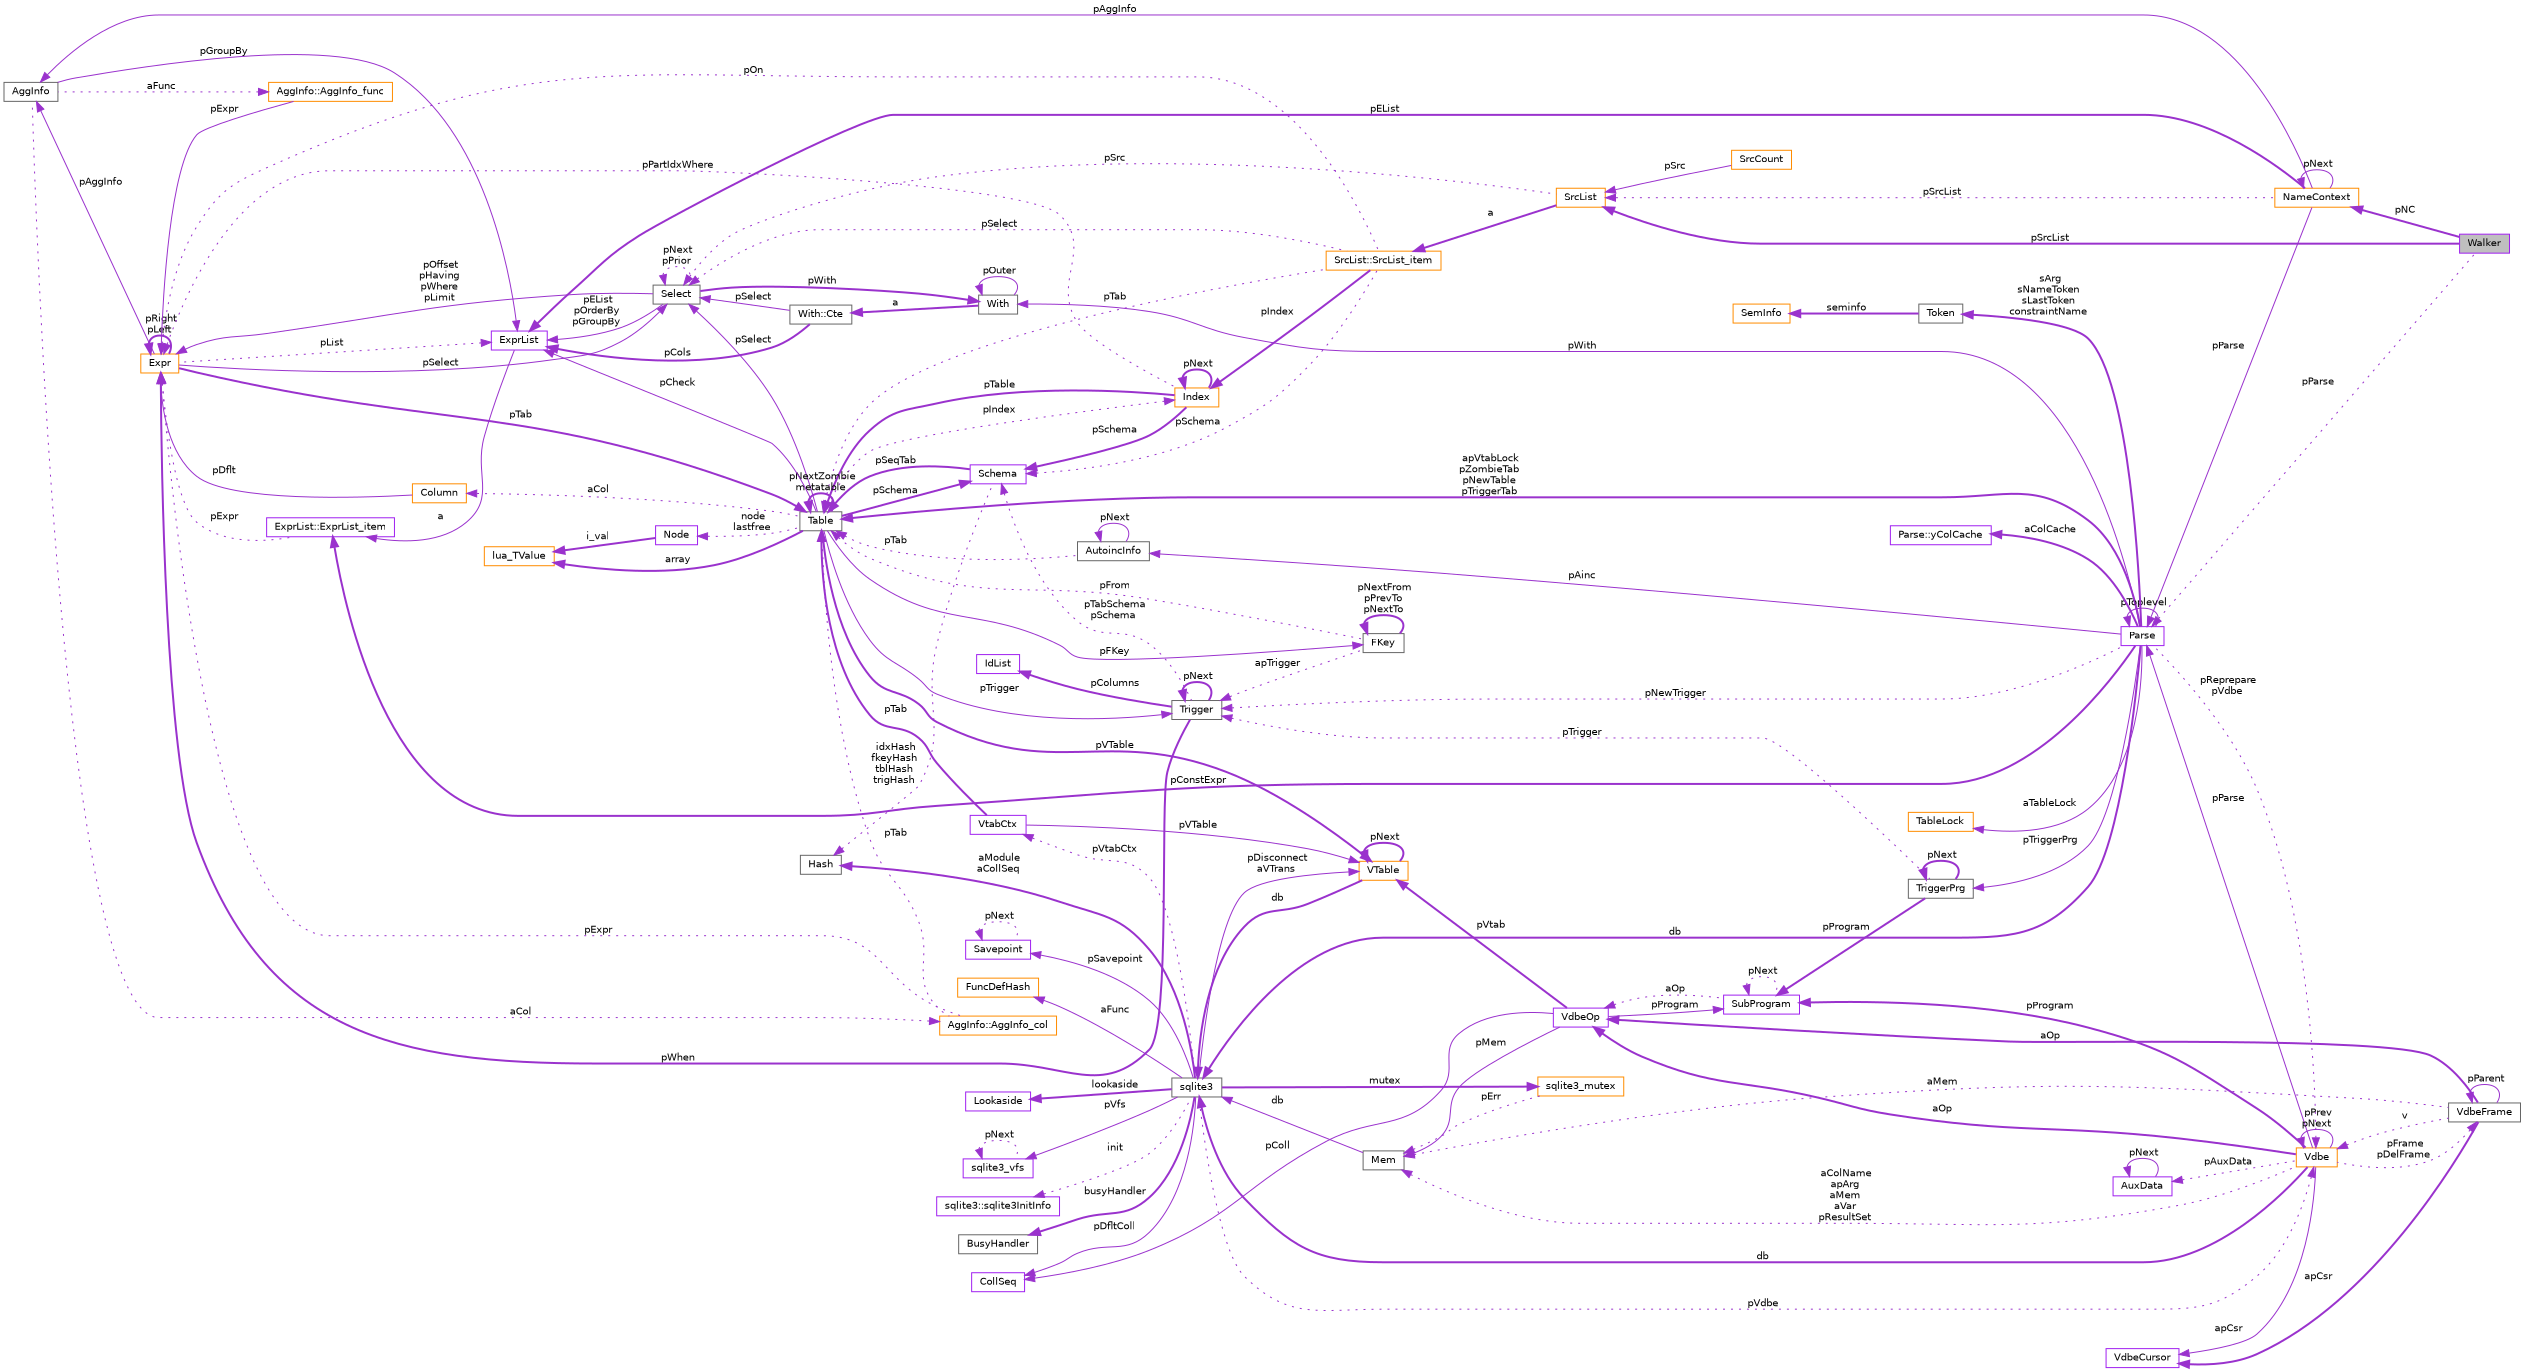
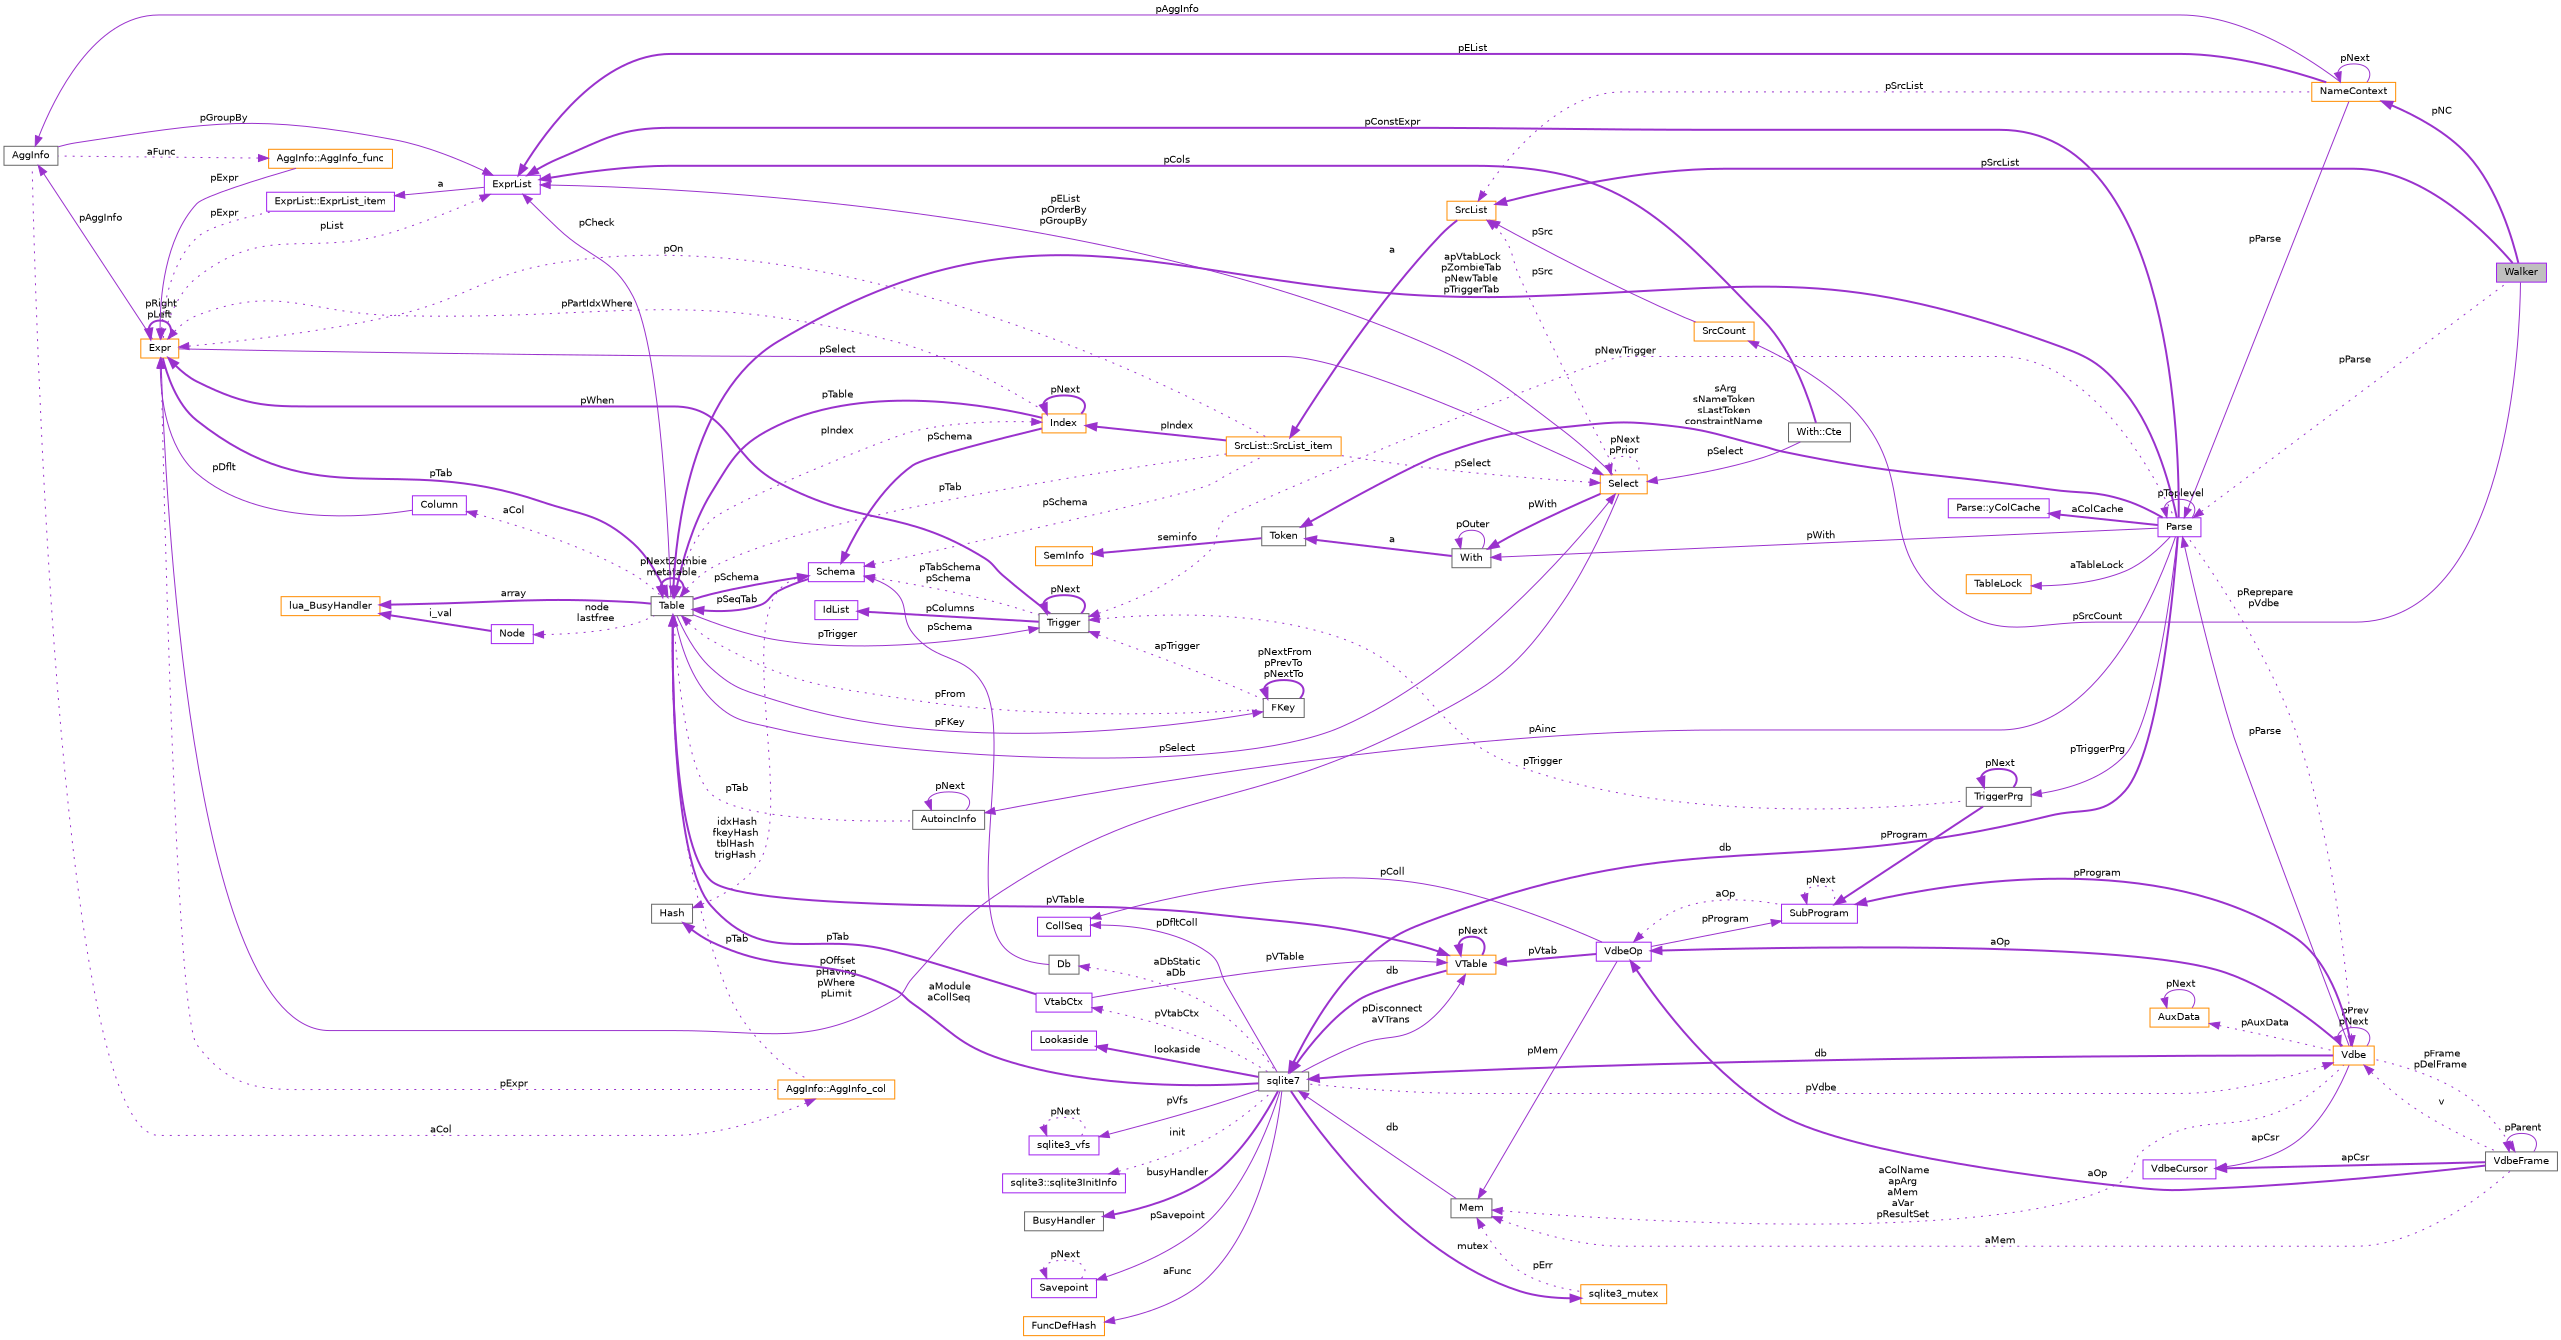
(1110, 164) -> (1555, 351)
(677, 295) -> (1624, 484)
(920, 309) -> (1384, 548)
(439, 493) -> (439, 505)
(519, 556) -> (331, 606)
none -> (2187, 622)
(1177, 789) -> (1498, 128)
none -> (1064, 965)
(1197, 1087) -> (1284, 1081)
(2143, 1186) -> (2179, 1018)
